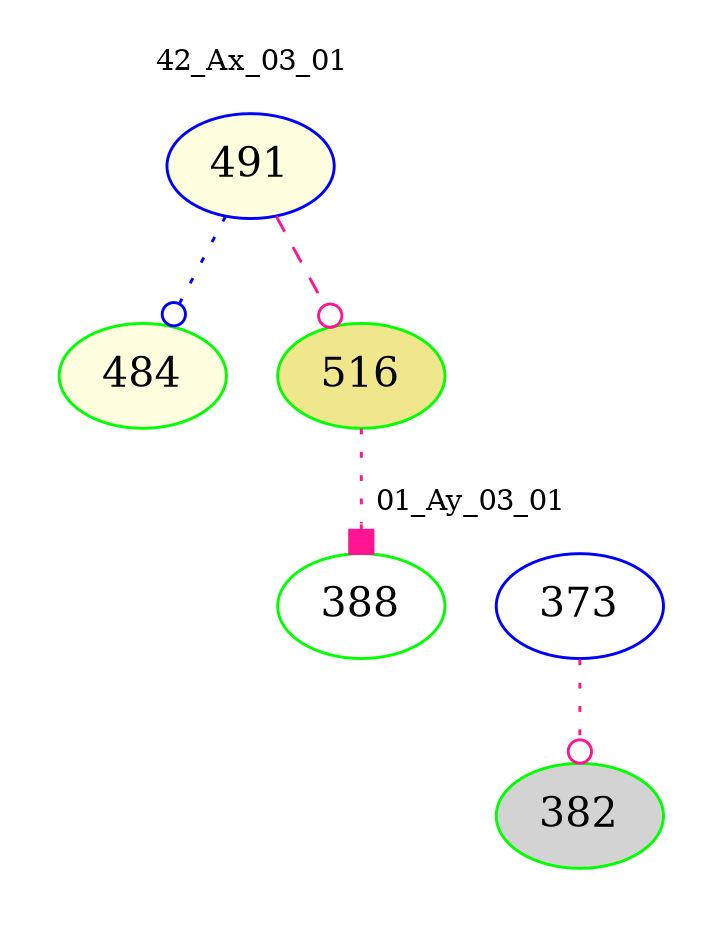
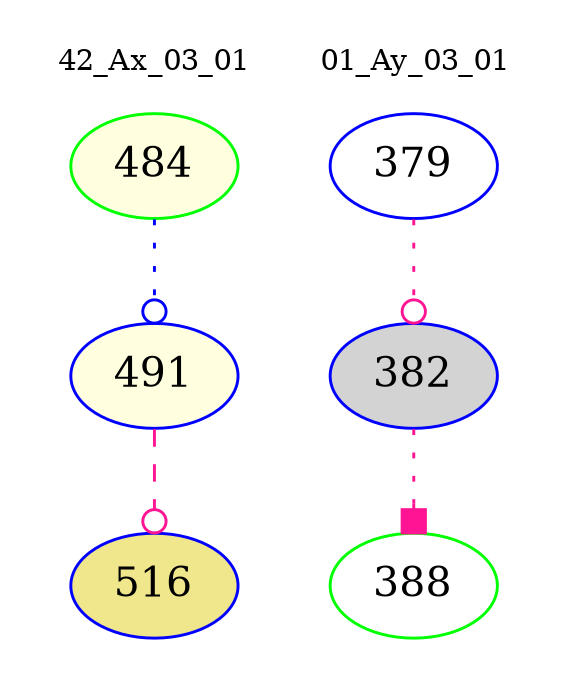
(203, 260) -> (154, 260)
(361, 376) -> (154, 586)
(361, 493) -> (414, 467)
(580, 606) -> (414, 166)
(580, 816) -> (414, 376)
